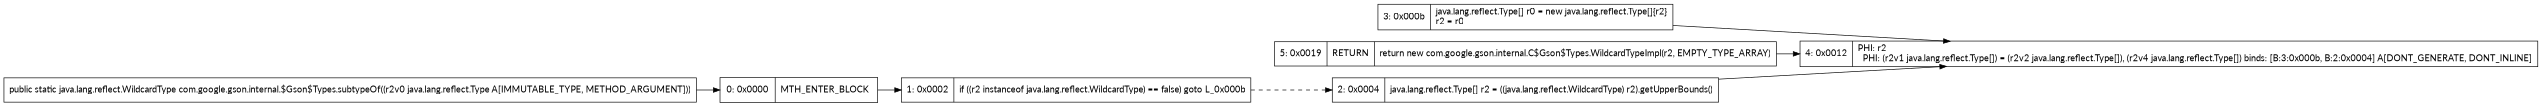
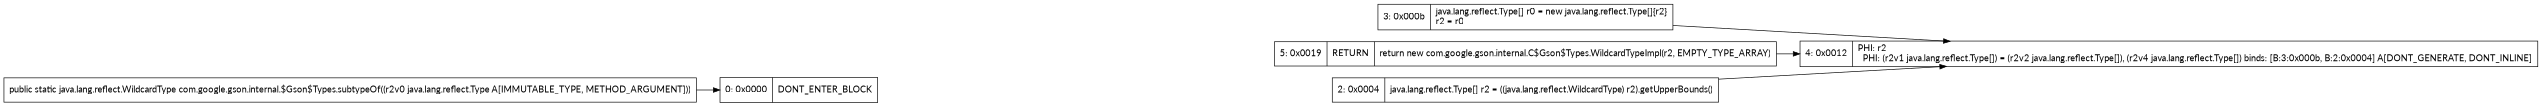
(825, 90) -> (825, 90)
(1076, 90) -> none
